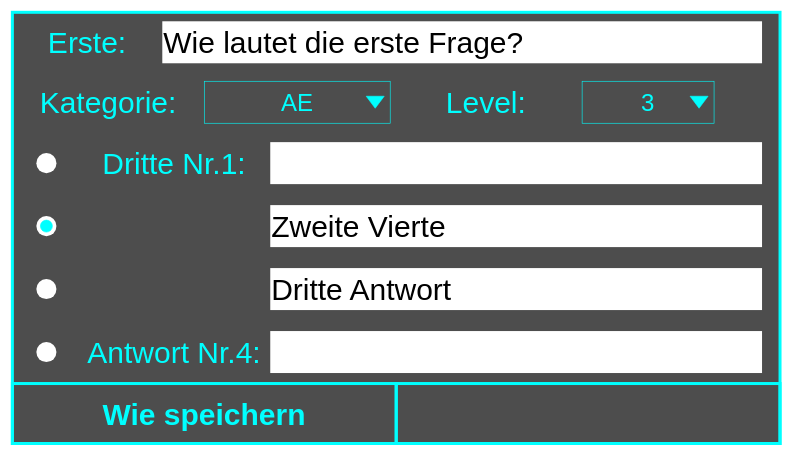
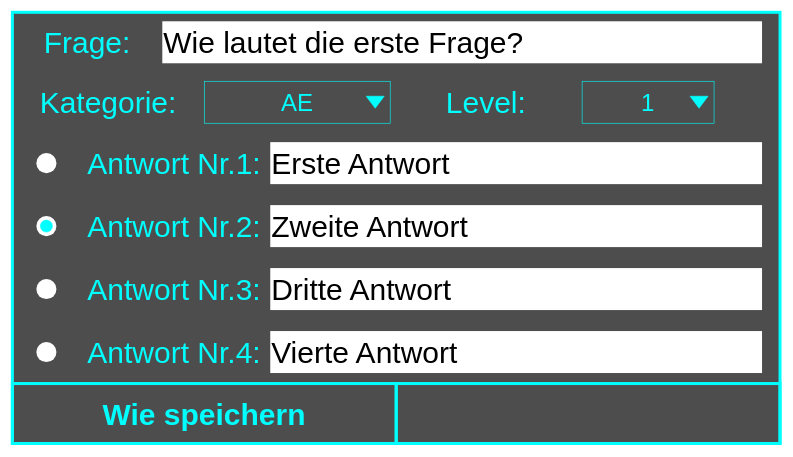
(87, 42) -> (87, 42)
(648, 102) -> (648, 102)
none -> (516, 163)
(174, 164) -> (174, 164)
none -> (174, 226)
(369, 227) -> (381, 227)
none -> (174, 289)
none -> (516, 352)
